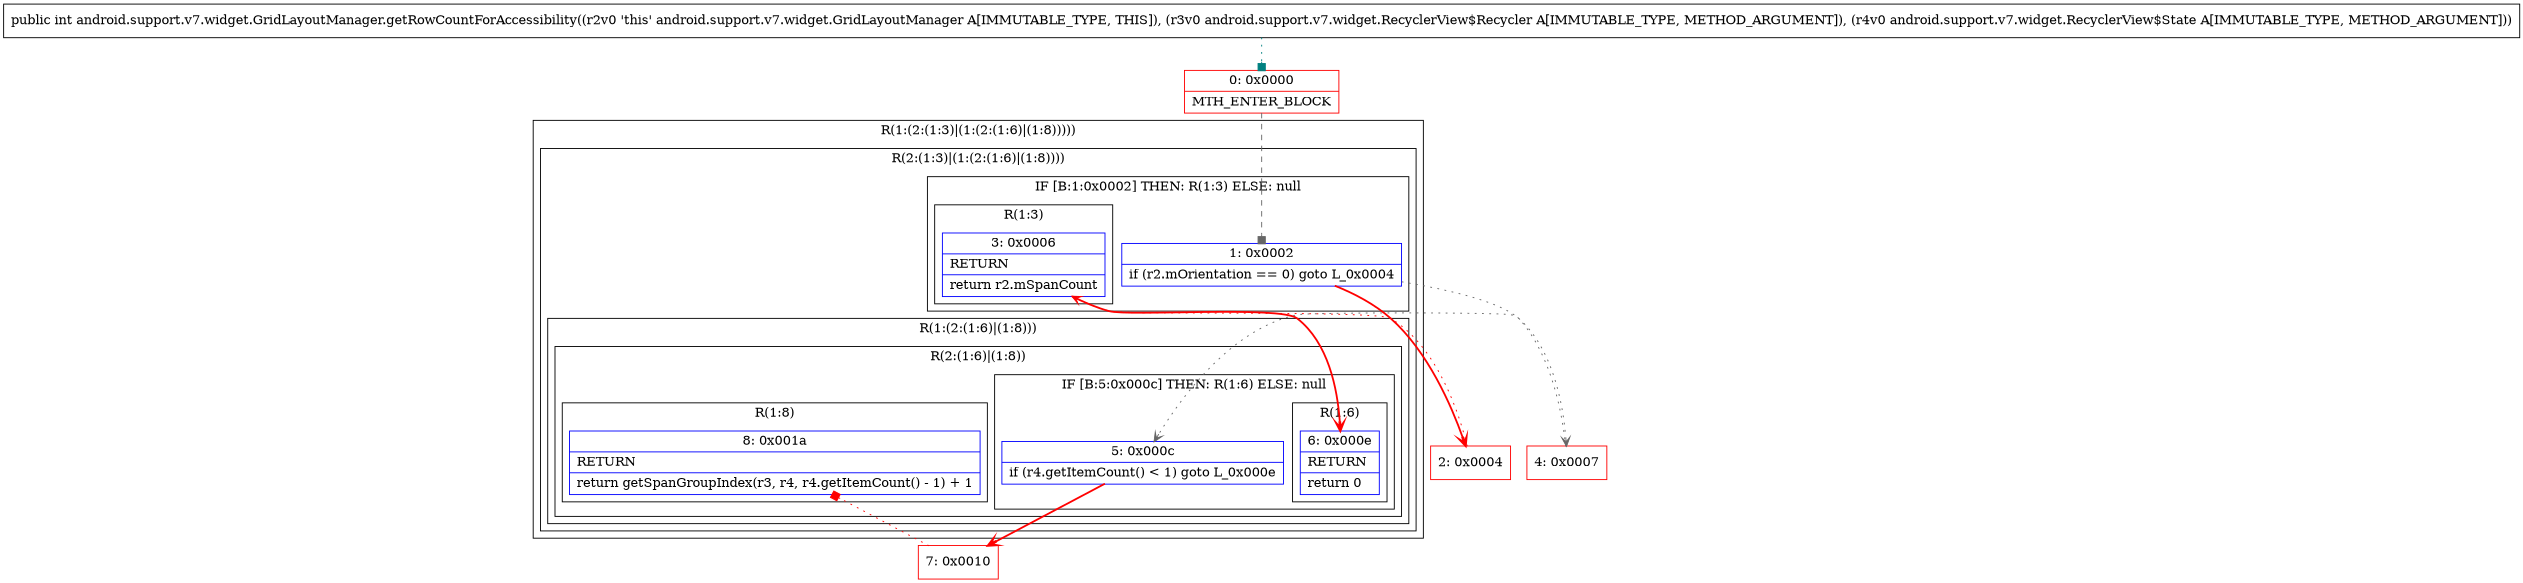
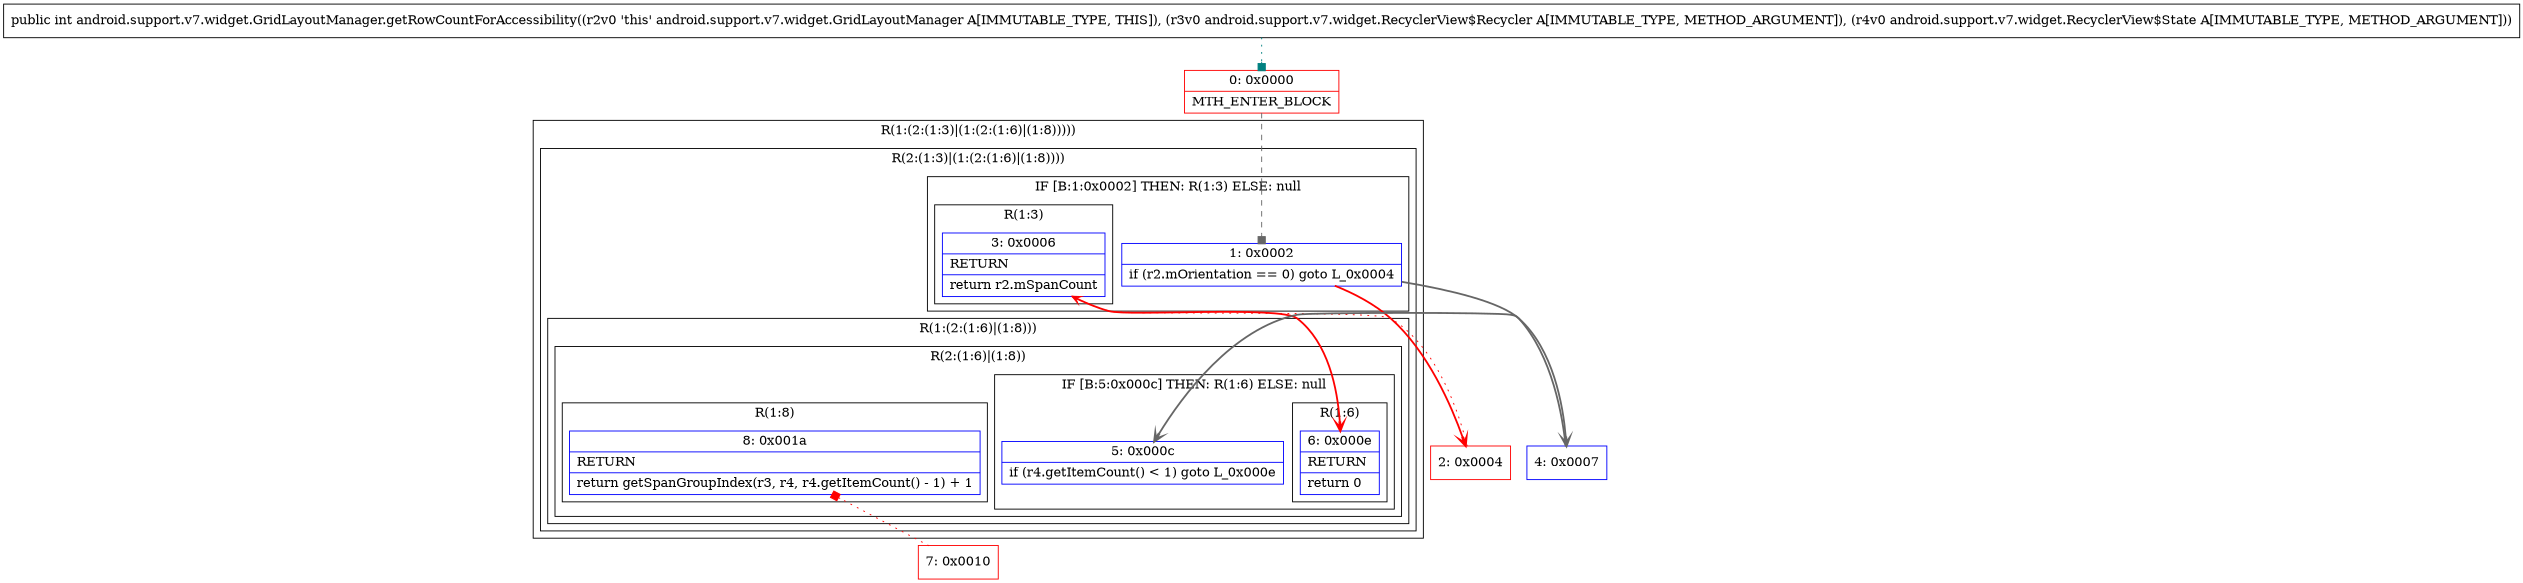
(1500, 307) -> (1500, 307)
(1439, 313) -> (1439, 313)
(1567, 463) -> (1567, 463)
(1069, 502) -> none
